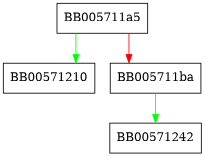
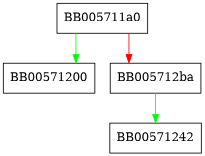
(102, 18) -> (102, 18)
(49, 78) -> (49, 78)
(156, 78) -> (156, 78)
